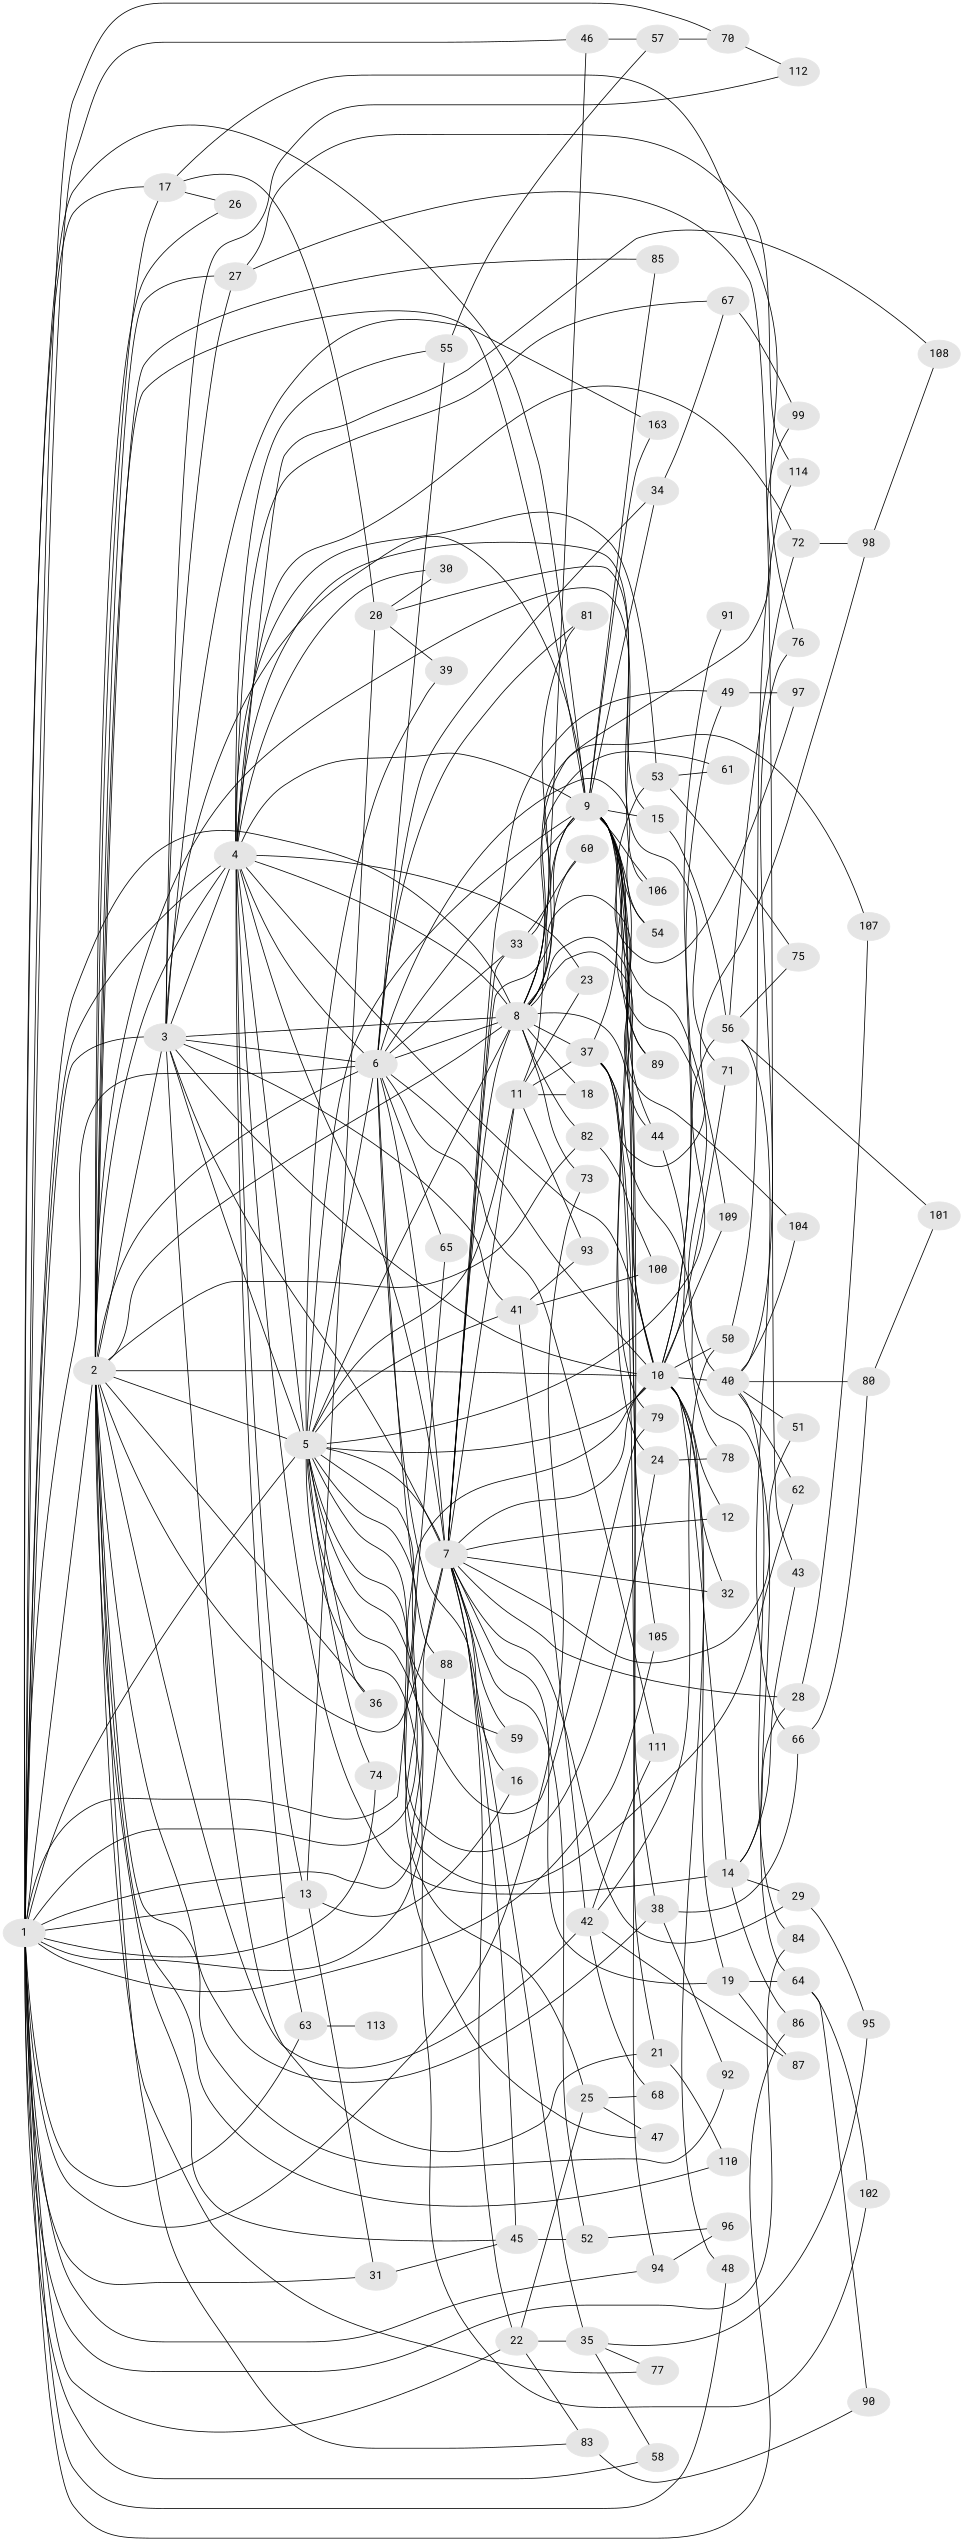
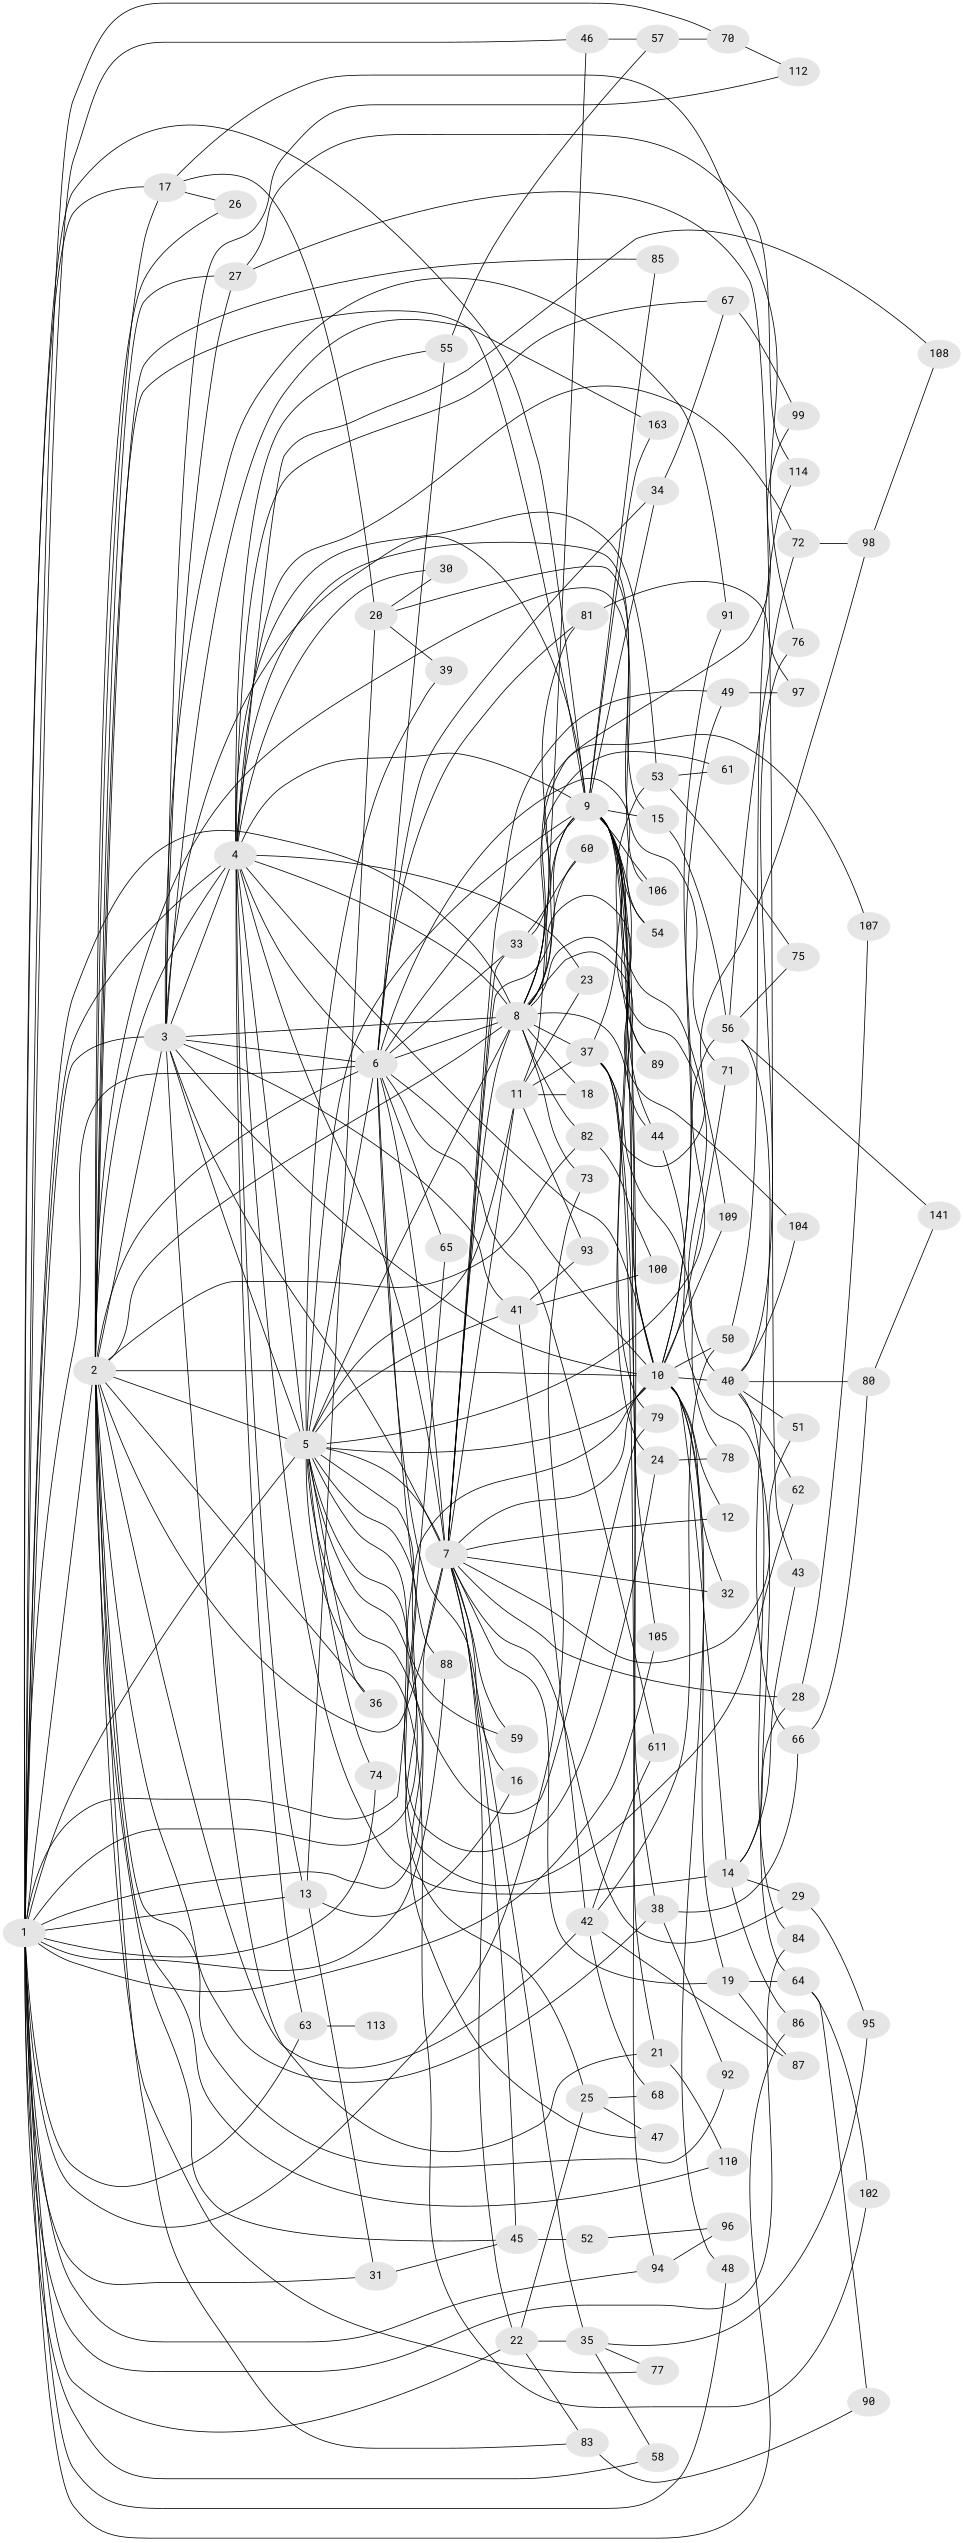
none -> (278, 368)
(712, 914) -> (718, 583)
(939, 1216) -> (939, 1216)
(658, 1748) -> (658, 1748)
(563, 1881) -> none
